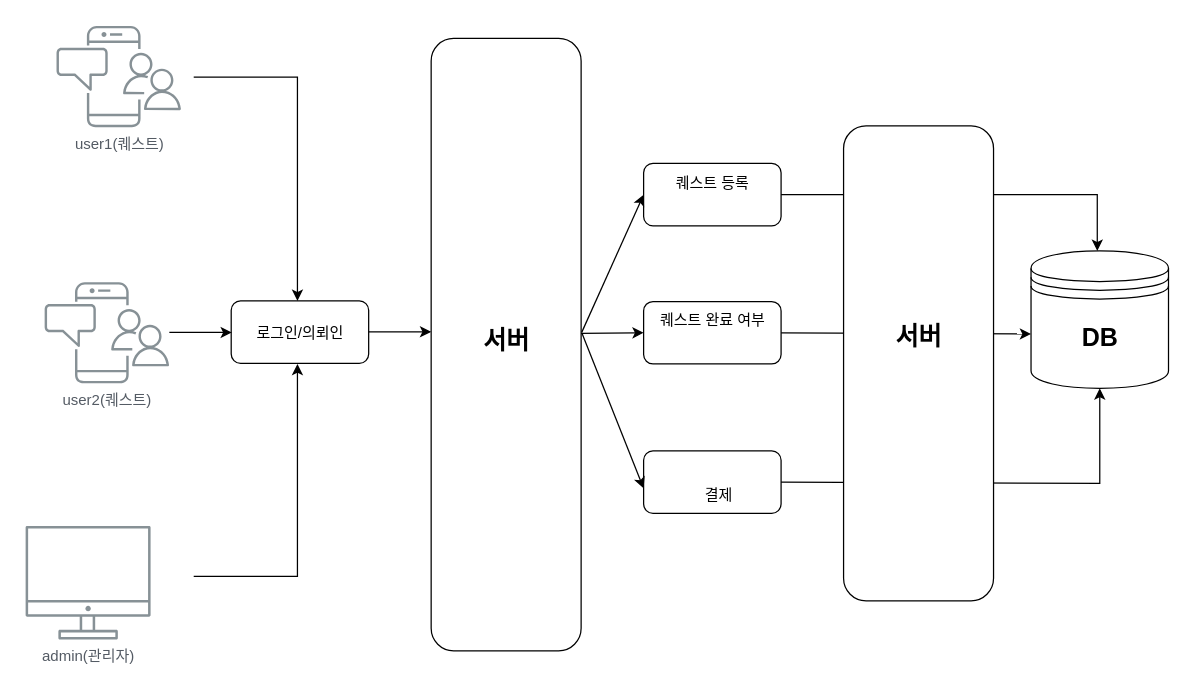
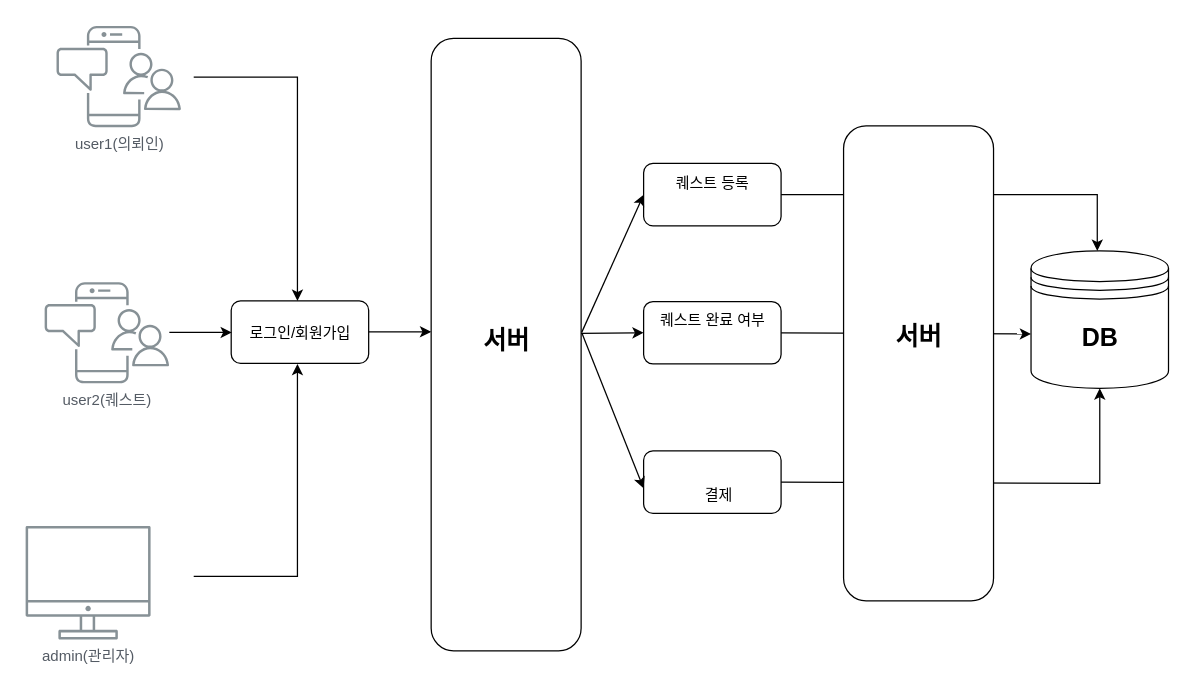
(120, 145) -> (120, 145)
(301, 333) -> (301, 333)
